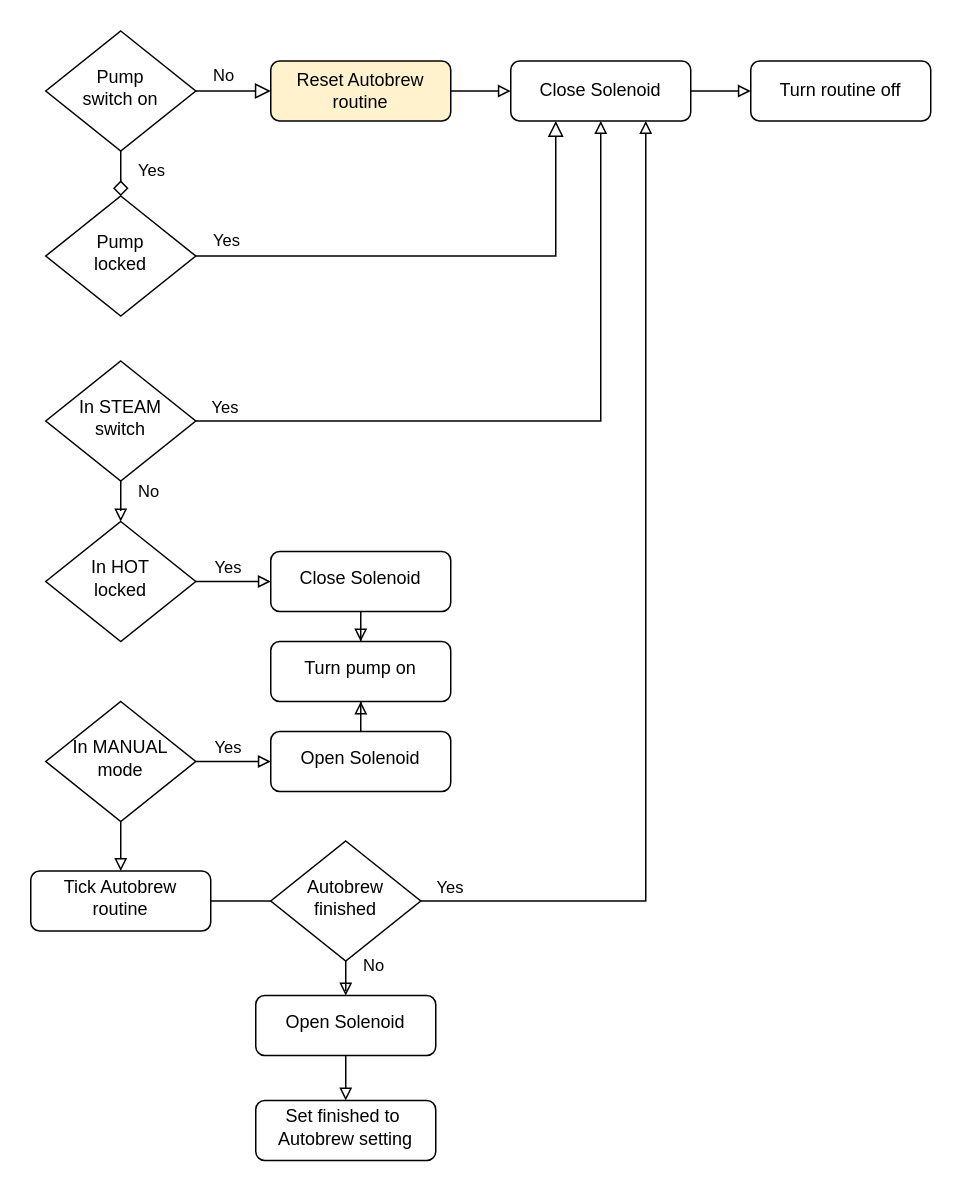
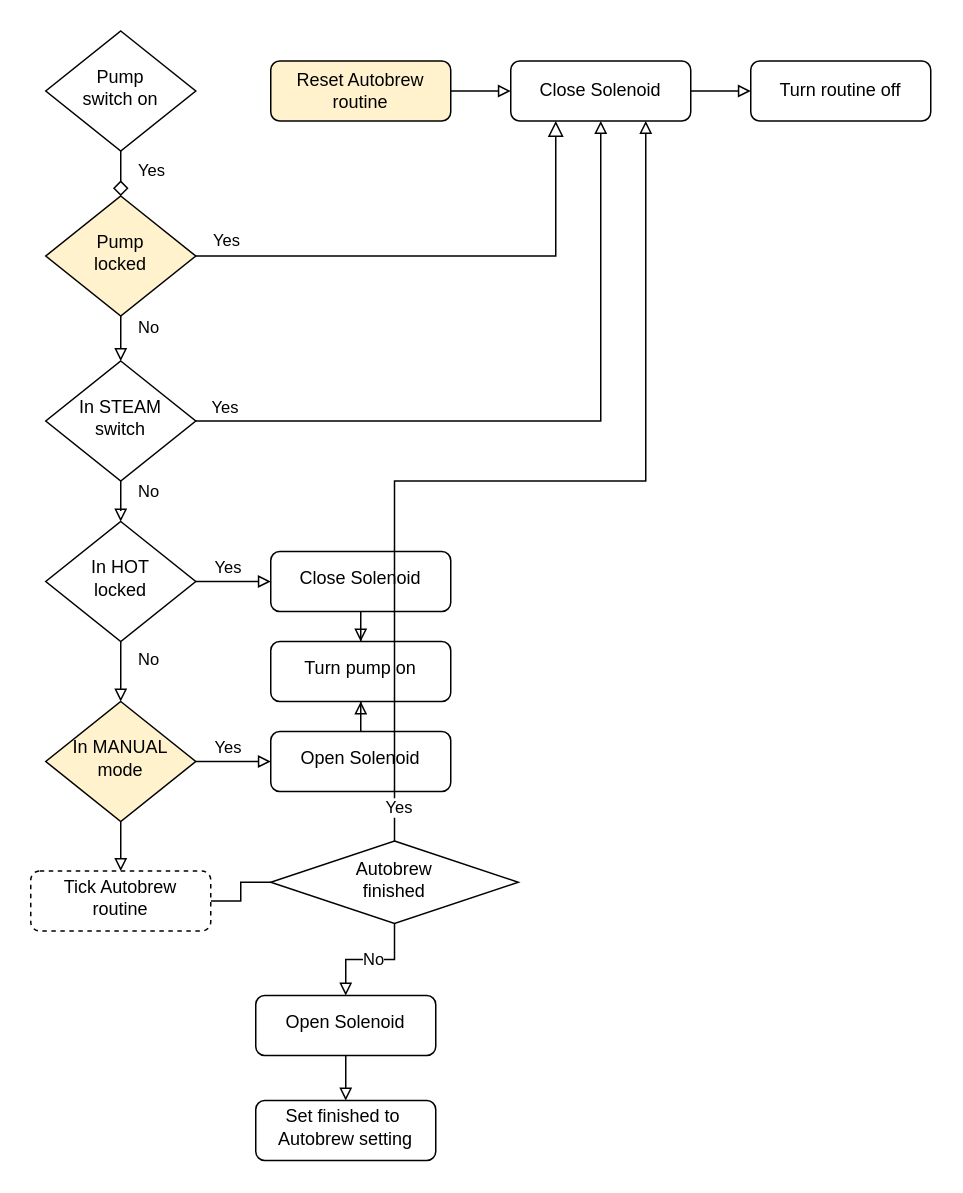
(225, 91) -> none
(121, 256) -> (121, 256)
none -> (121, 345)
none -> (121, 665)
(121, 761) -> (121, 761)
(121, 901) -> (121, 901)
(346, 901) -> (395, 882)
